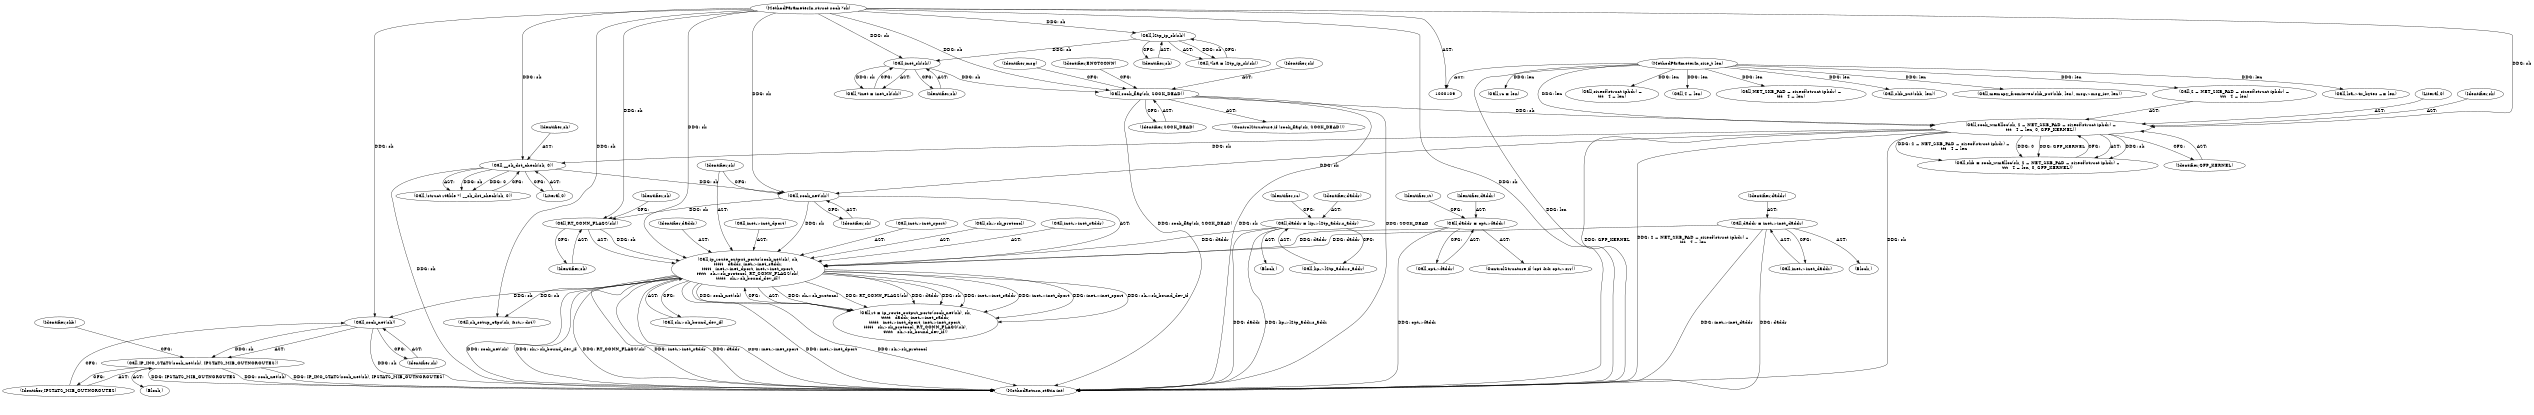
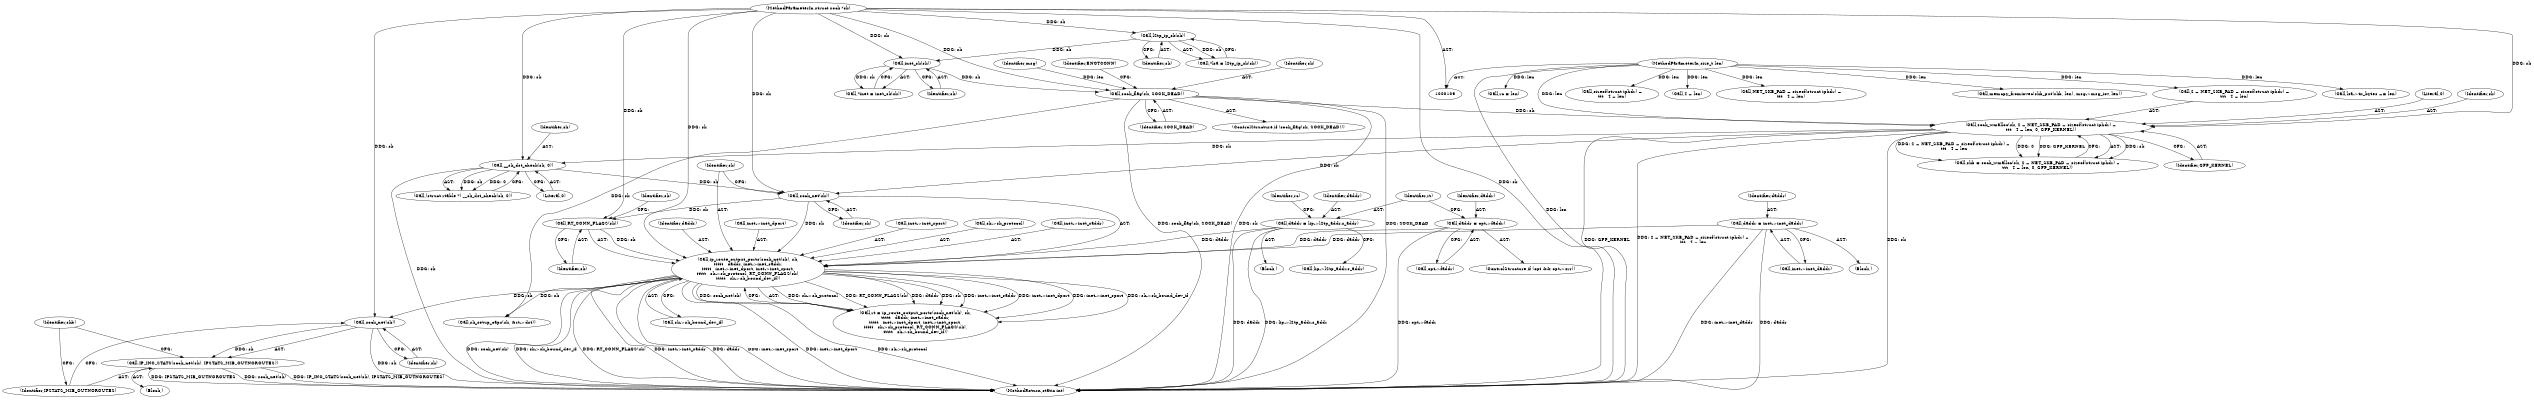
(1093, 77) -> (1093, 77)
(1909, 94) -> none
(597, 117) -> (771, 150)
(1290, 252) -> (1372, 209)
(107, 371) -> (61, 355)
